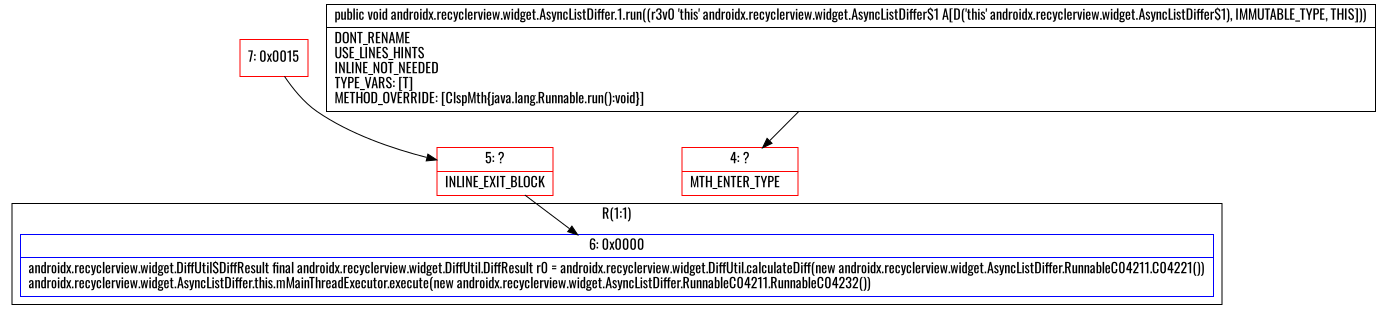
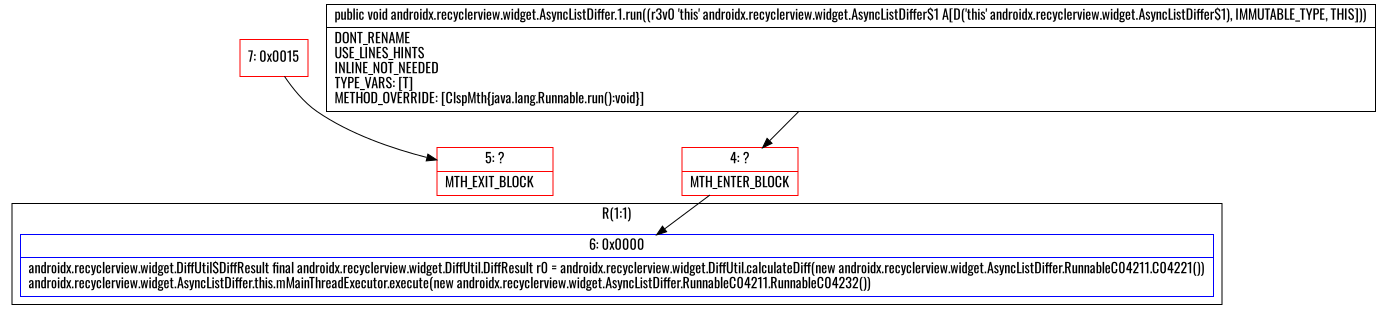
(495, 183) -> (490, 183)
(736, 183) -> (740, 183)
(547, 212) -> (687, 212)
